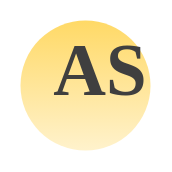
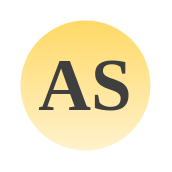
(101, 71) -> (86, 86)
